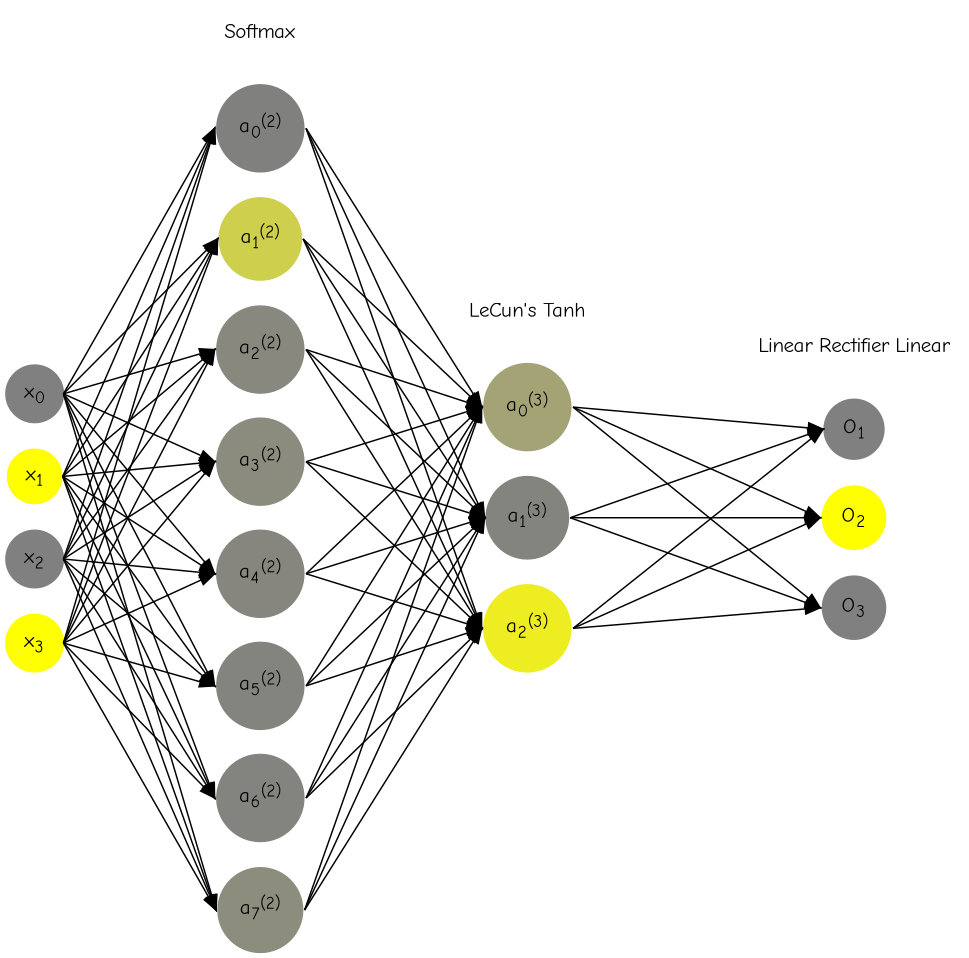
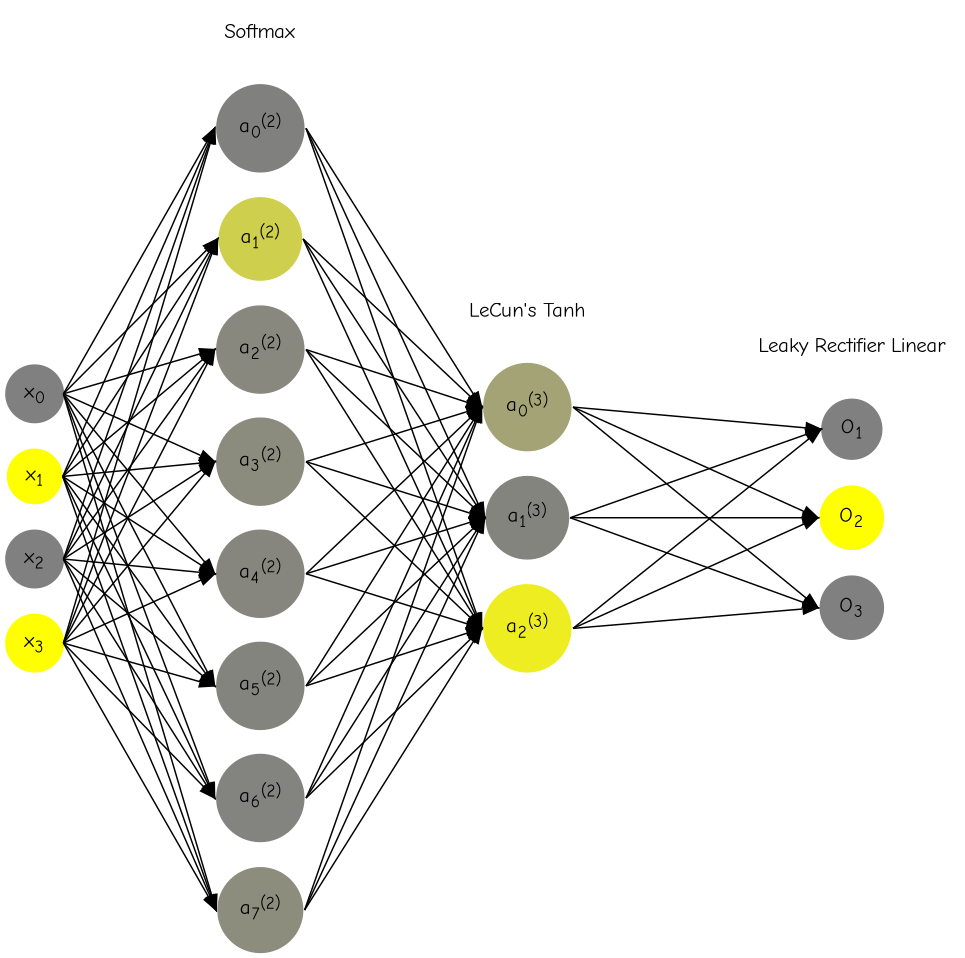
(854, 347) -> (852, 347)
